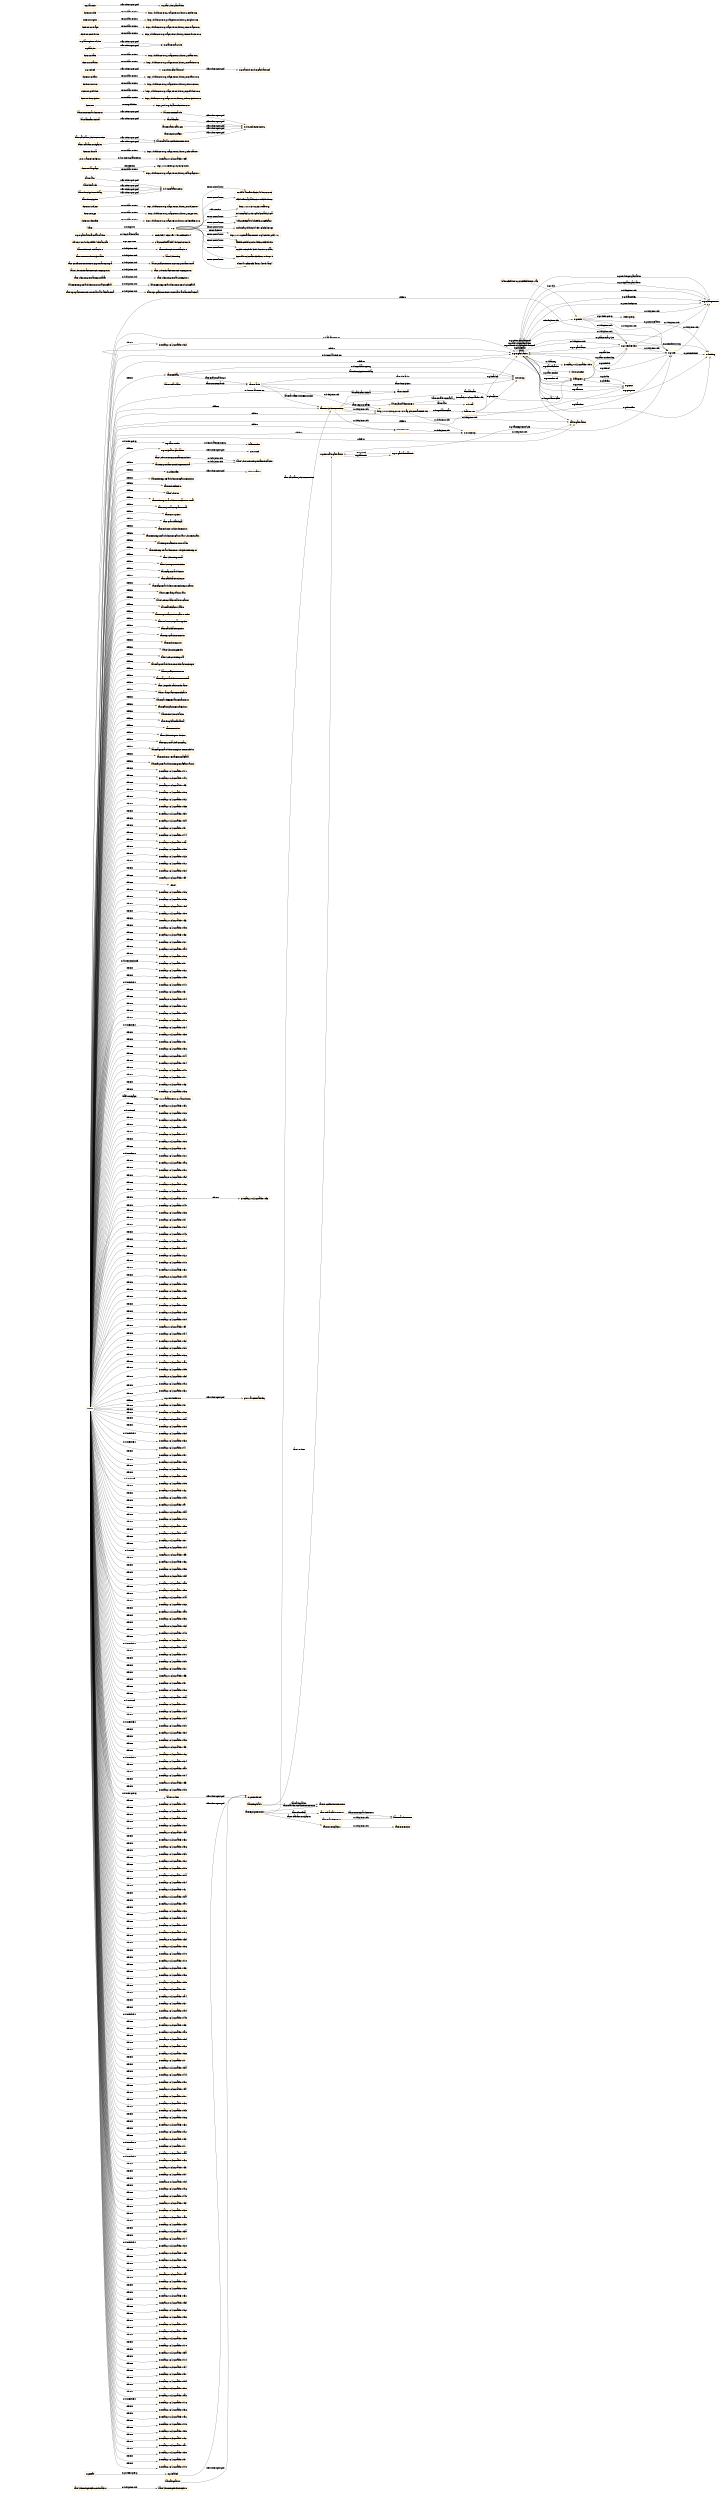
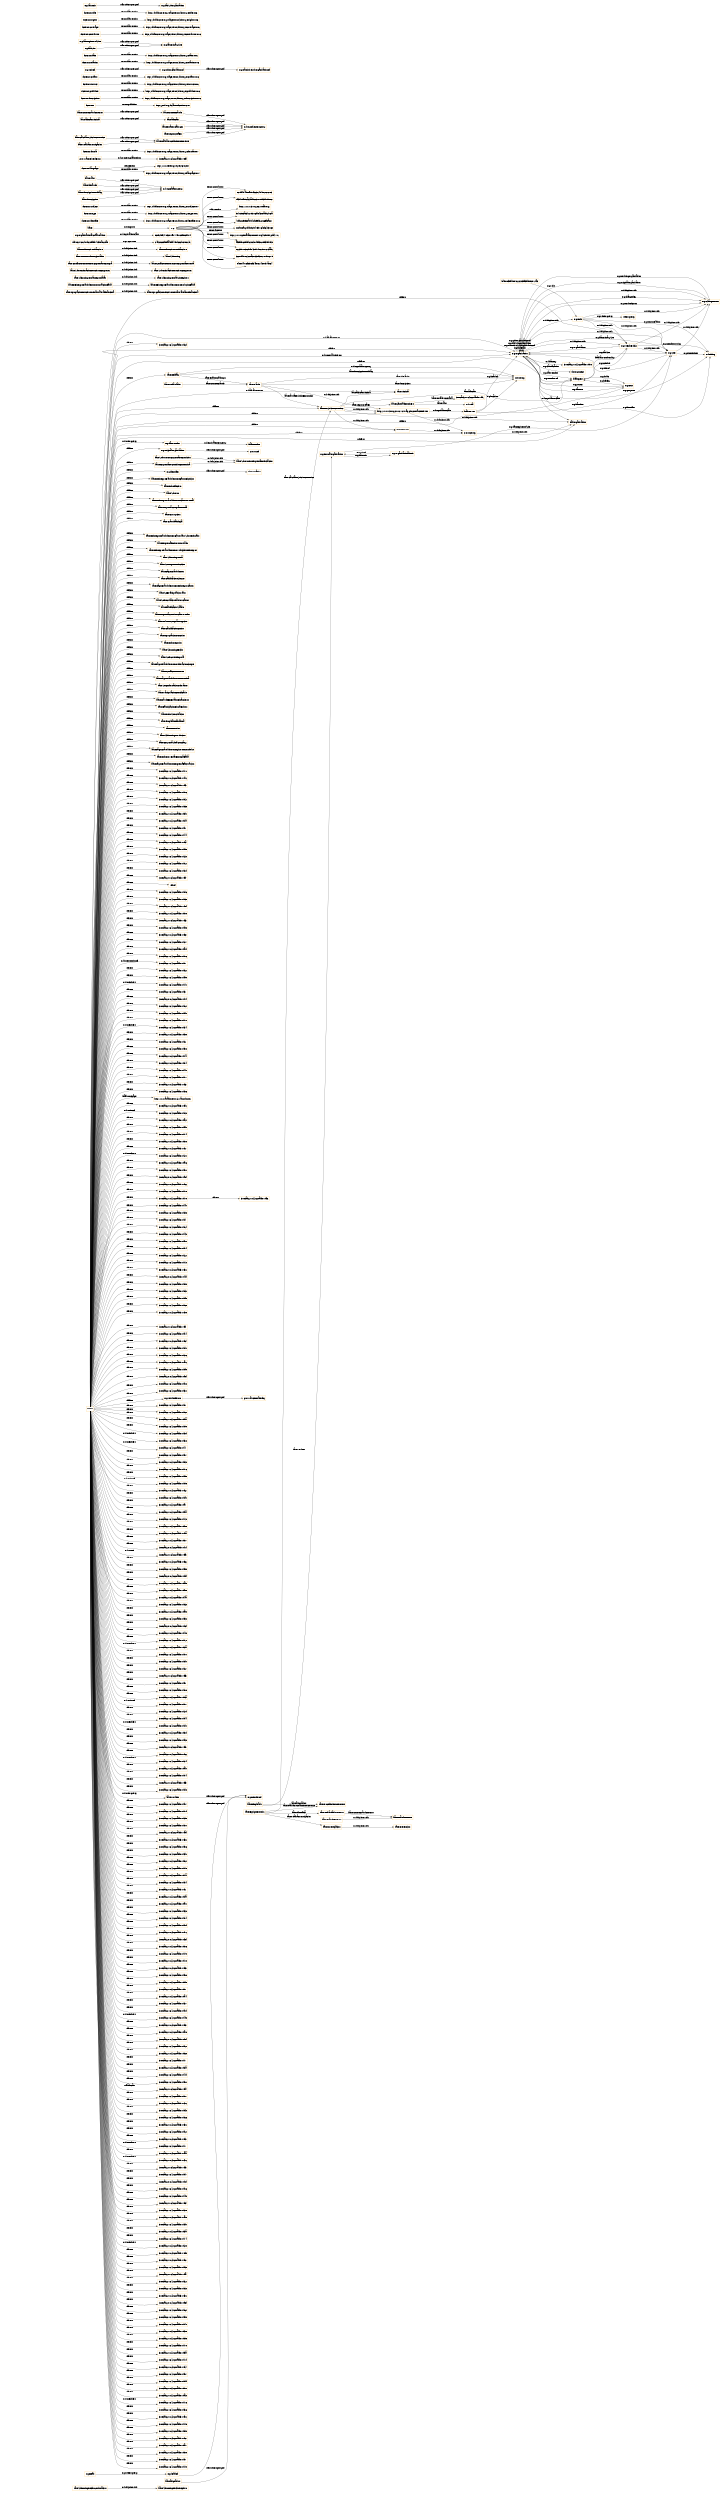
(551, 320) -> (551, 320)
(605, 358) -> (605, 358)
(254, 391) -> (254, 391)
(173, 529) -> none
(173, 1320) -> none
(129, 2086) -> (129, 2086)
